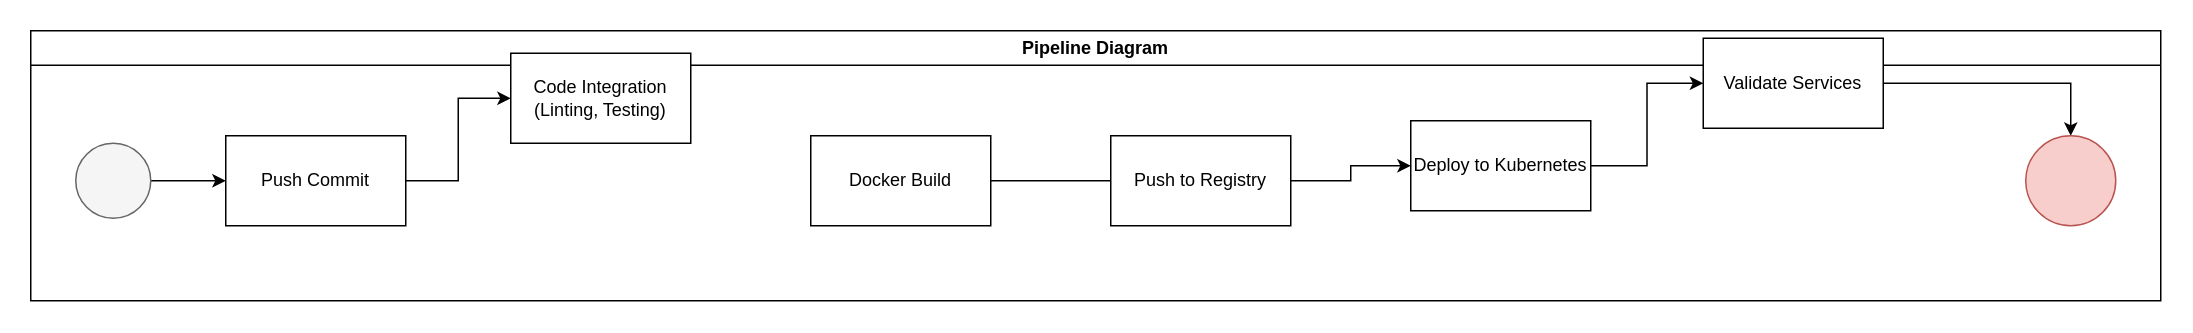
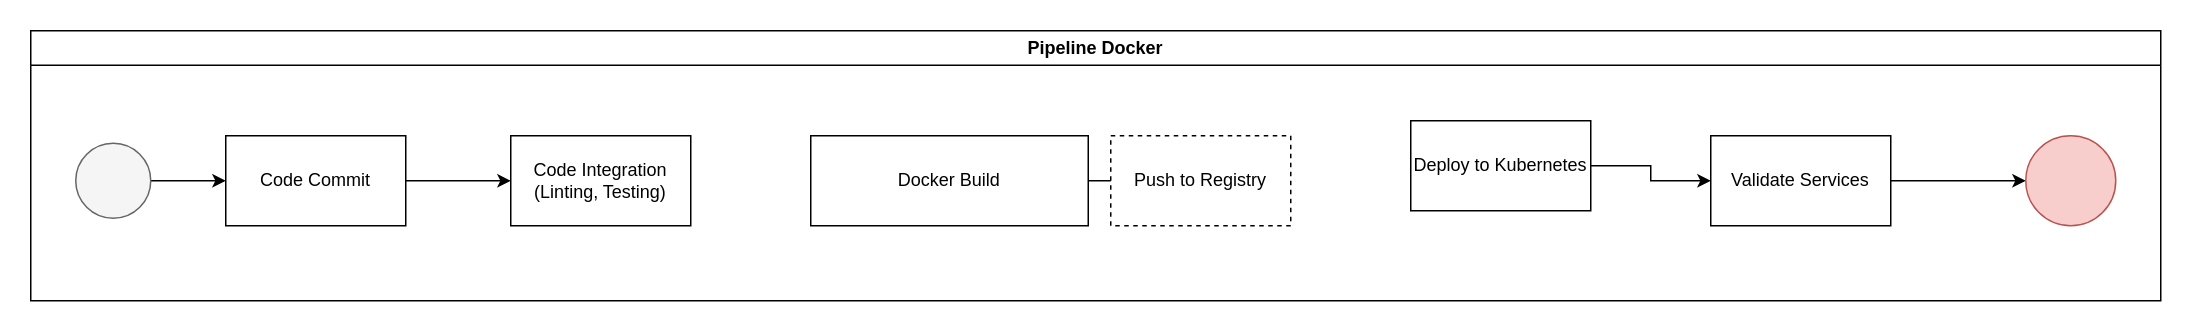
(1096, 49) -> (1096, 49)
(1793, 83) -> (1801, 181)
(601, 98) -> (601, 181)
(1351, 179) -> none
(316, 181) -> (316, 181)
(901, 181) -> (950, 181)
(1201, 181) -> (1201, 181)
